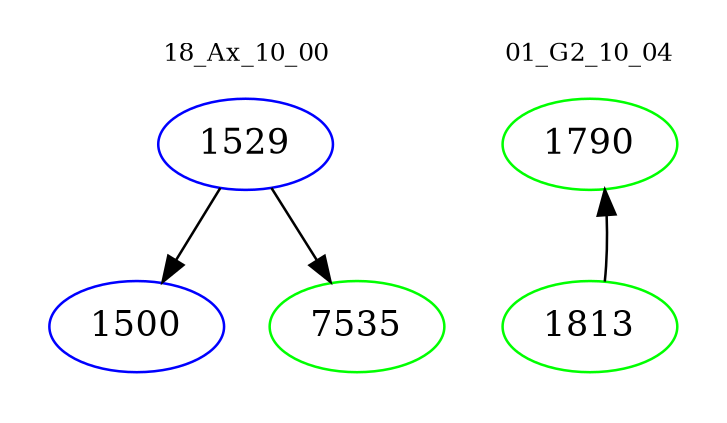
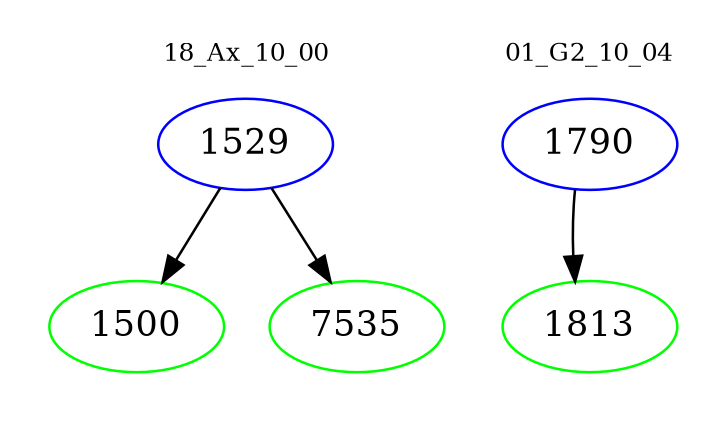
(590, 144) -> (590, 144)
(607, 249) -> (573, 223)
(137, 327) -> (137, 327)
